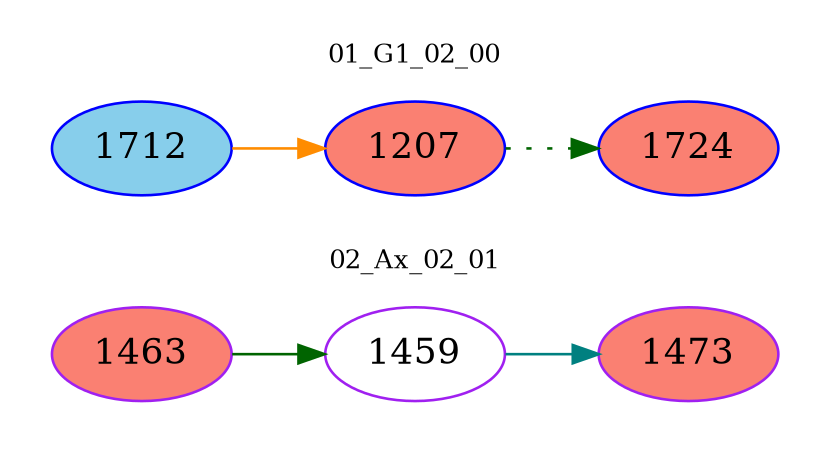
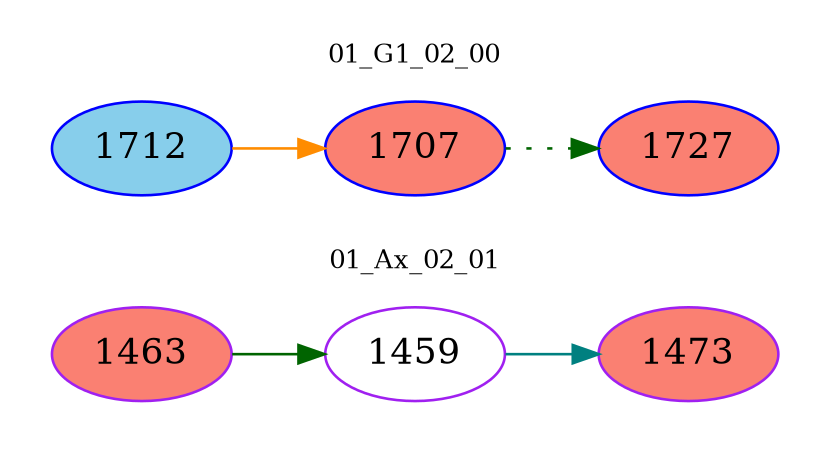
(415, 148) -> (415, 148)
(689, 148) -> (689, 148)
(415, 262) -> (415, 262)
